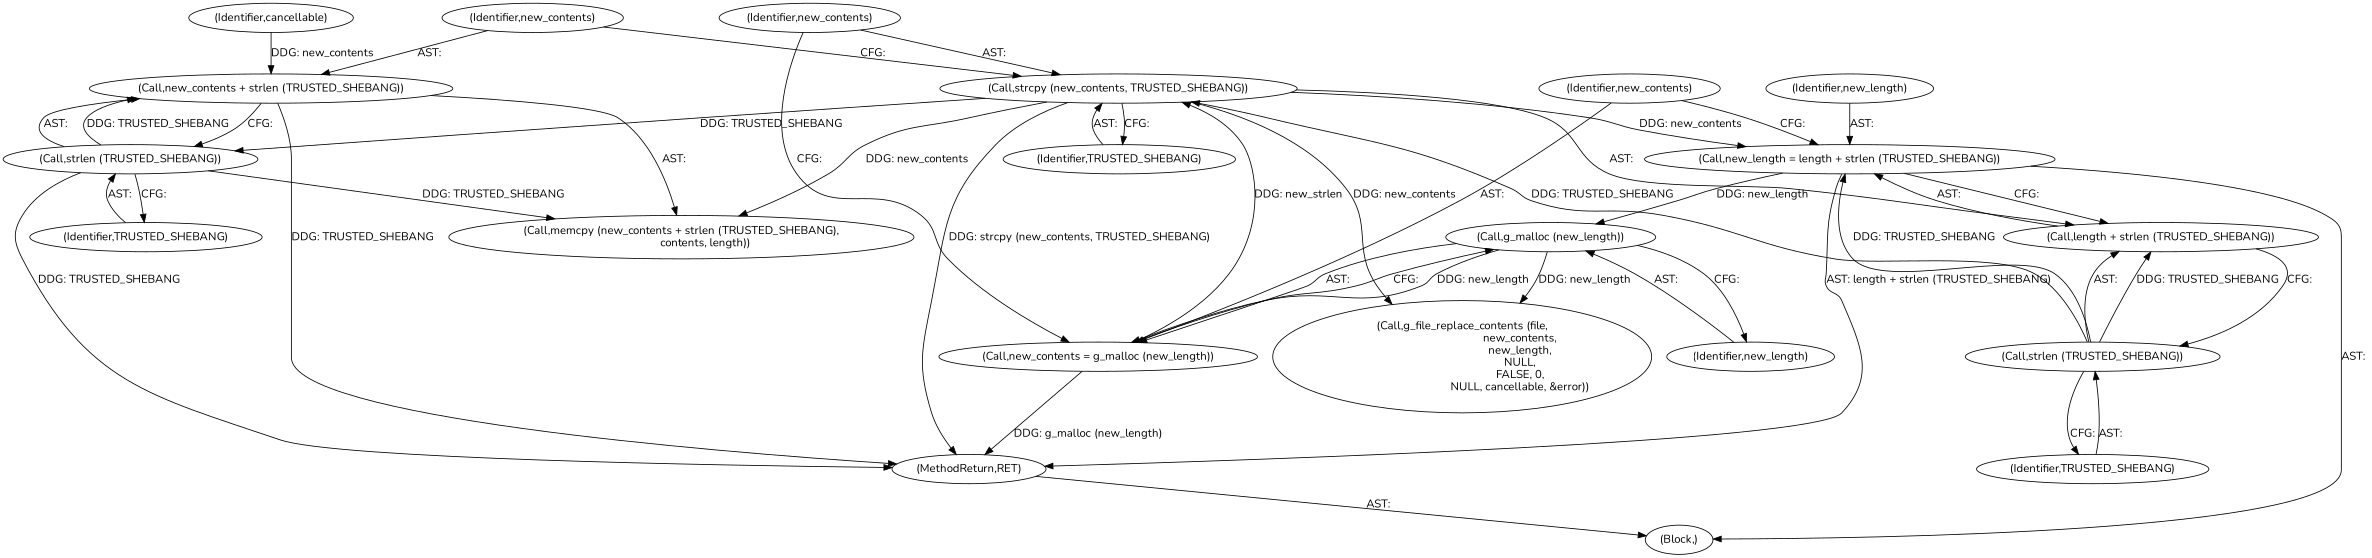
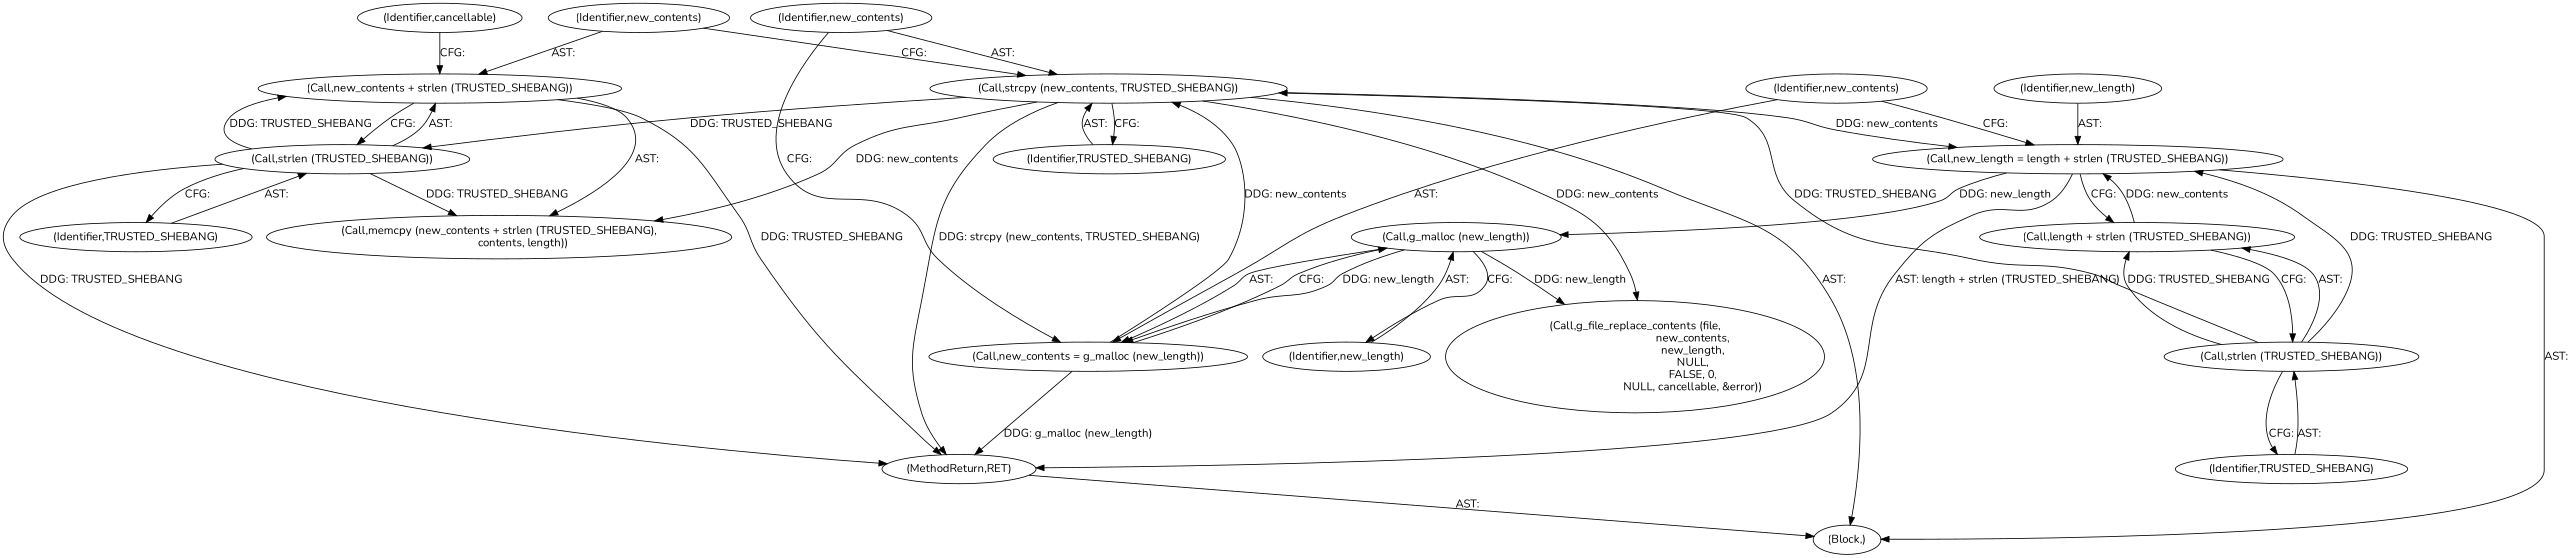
(323, 53) -> (454, 53)
(1669, 184) -> (1666, 190)
(1298, 195) -> (1296, 195)
(1950, 195) -> (2177, 195)
